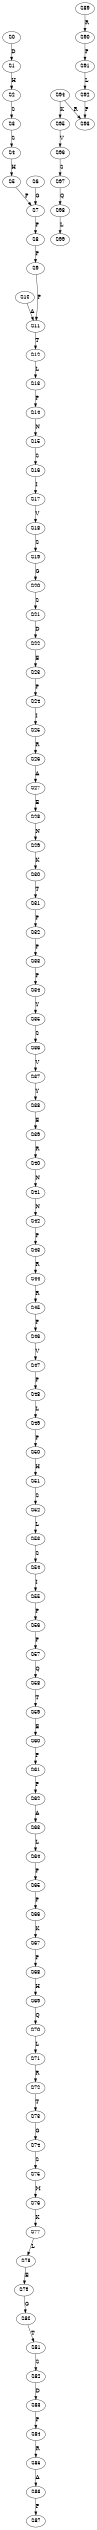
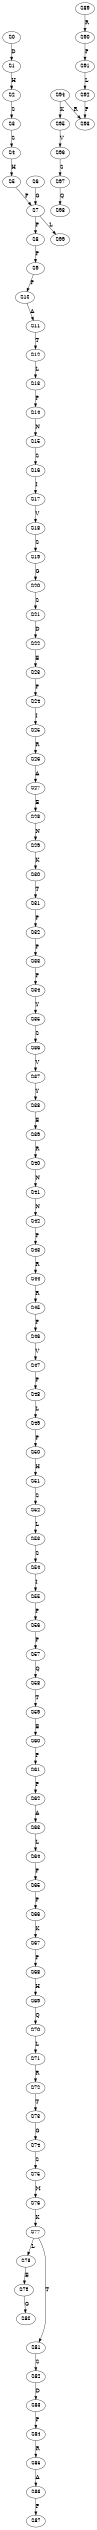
(60, 224) -> (47, 224)
(38, 296) -> (31, 281)
(30, 2332) -> (45, 2288)
